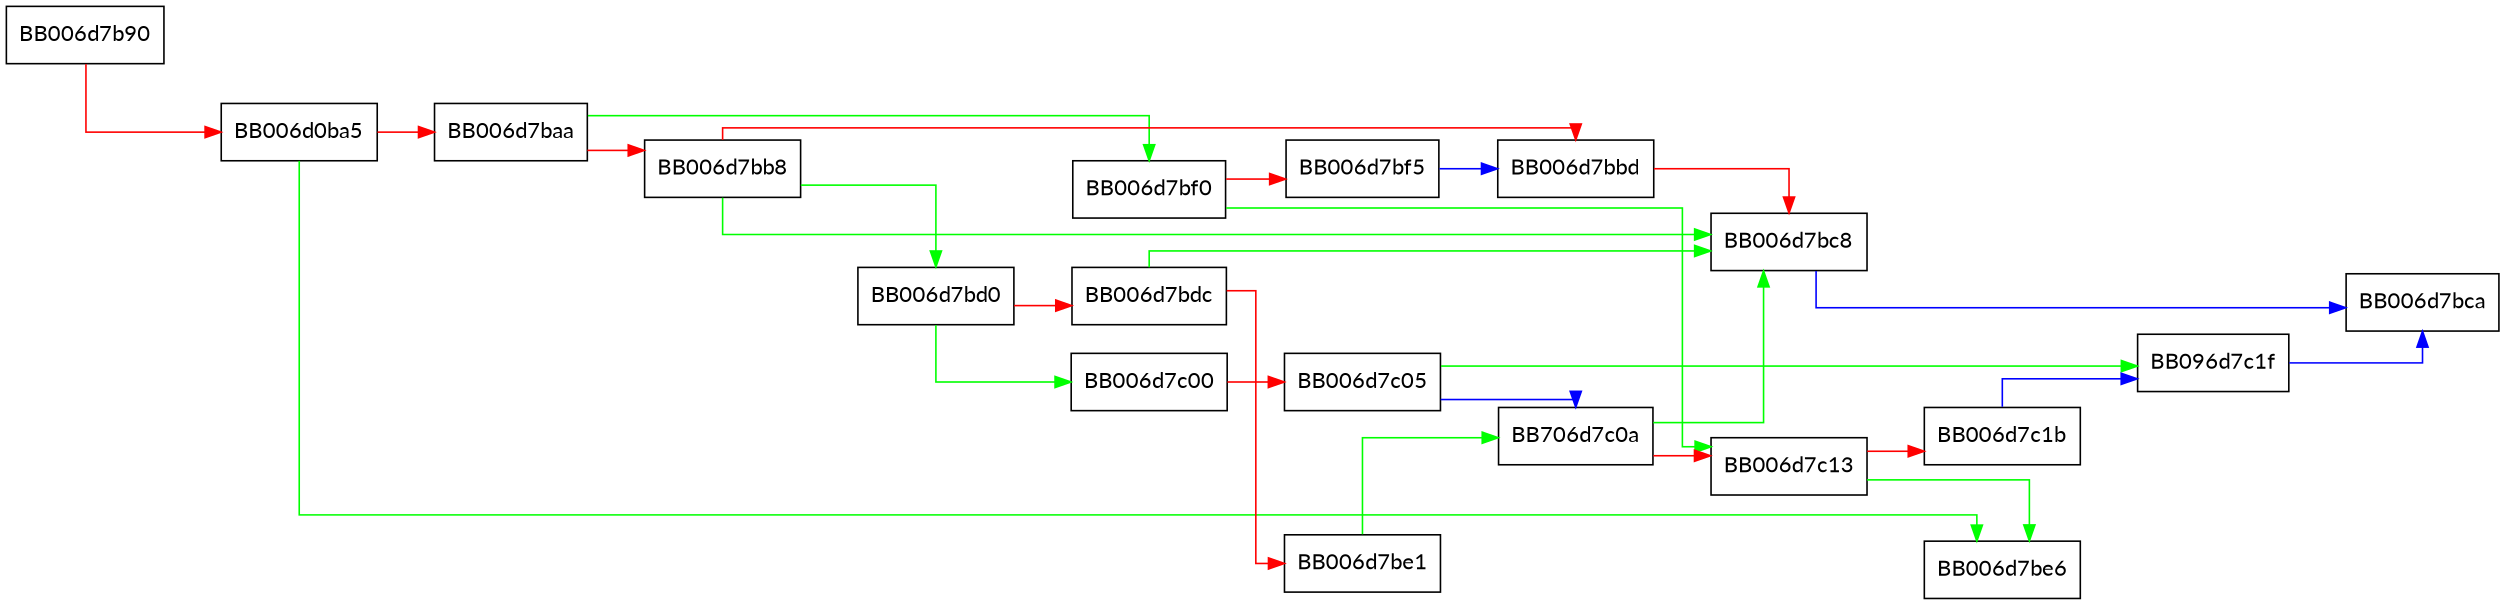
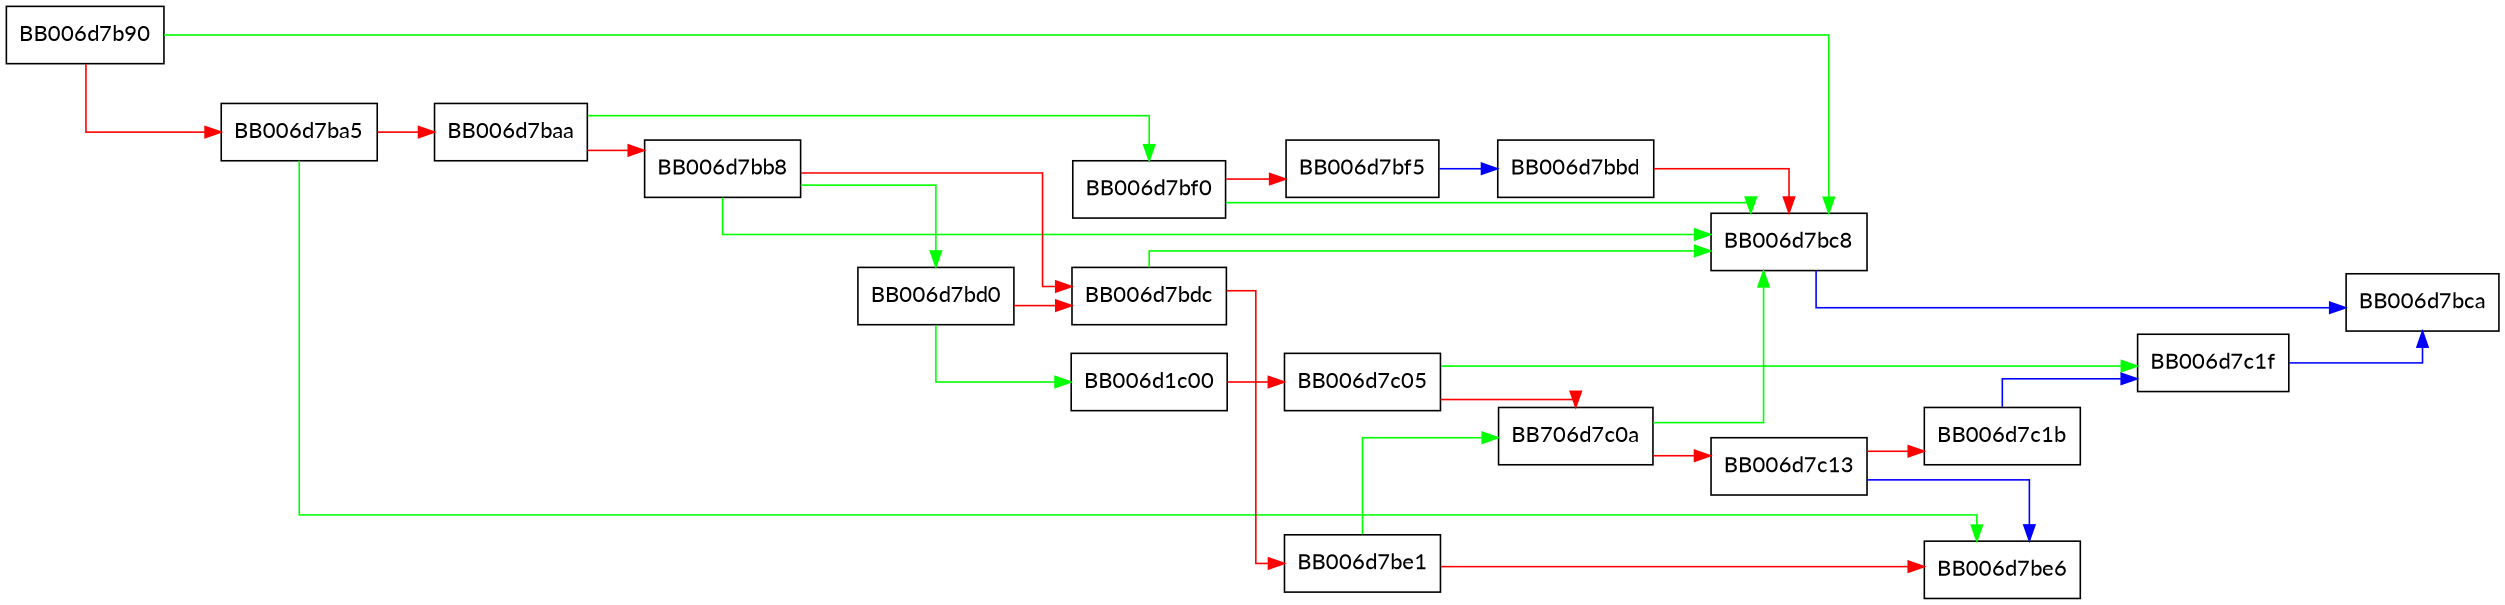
none -> (1078, 35)
(1122, 128) -> (985, 173)
(299, 132) -> (299, 132)
(1580, 208) -> (1489, 203)
(2213, 363) -> (2213, 363)
(1149, 382) -> (1149, 382)
(1509, 400) -> (1509, 400)
(1971, 480) -> (1971, 480)
none -> (1675, 567)
